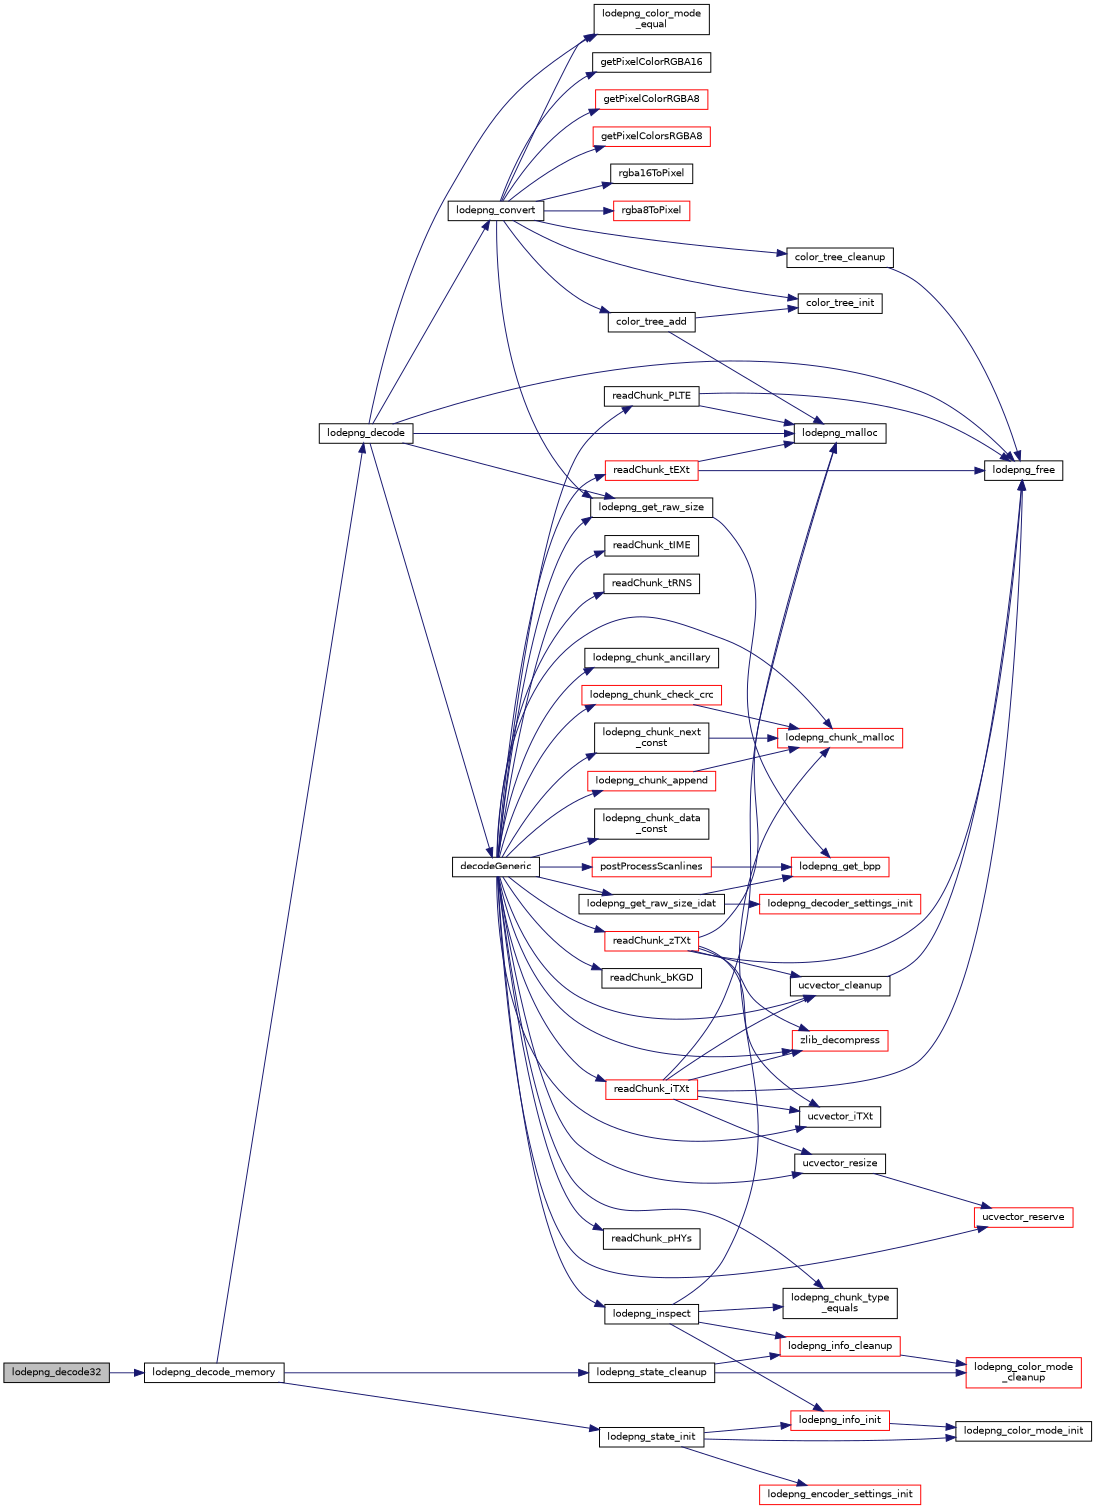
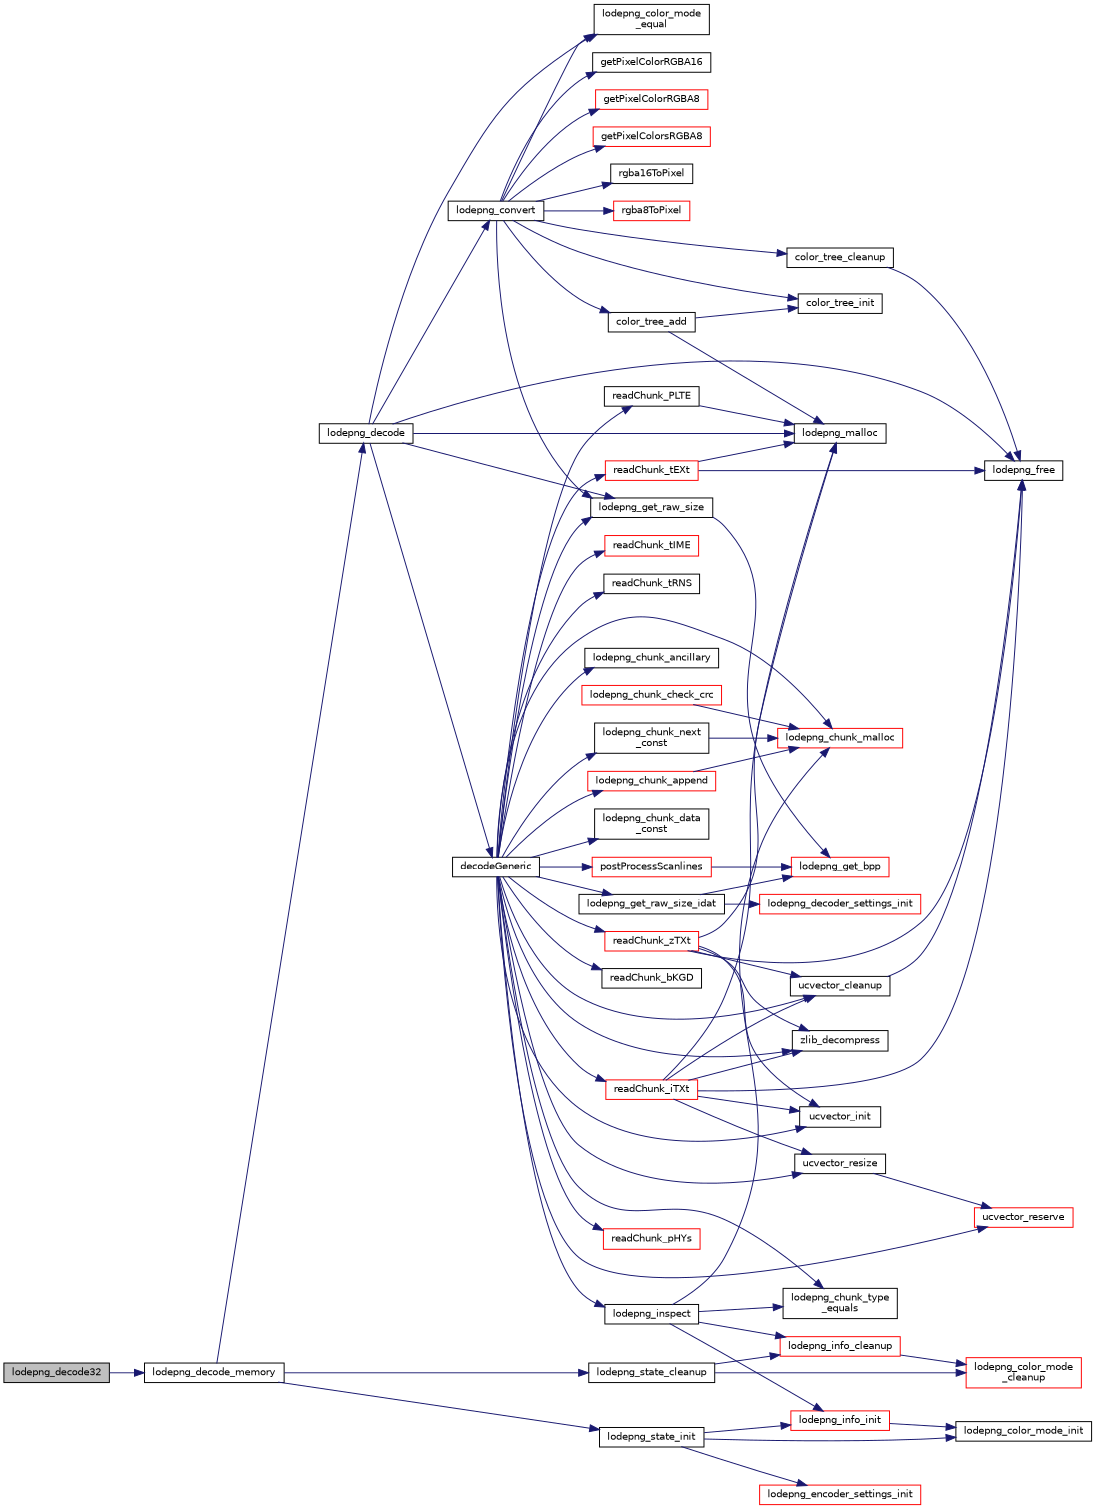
(856, 401) -> none
(652, 546) -> (652, 546)
(531, 776) -> none
(840, 1041) -> (840, 1041)
(840, 1117) -> (840, 1117)
(652, 1239) -> (652, 1239)
